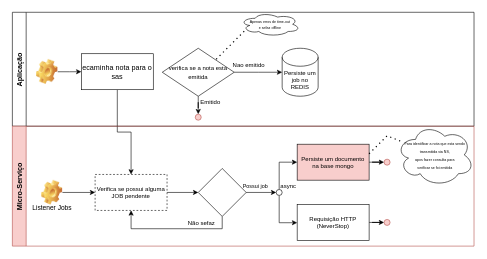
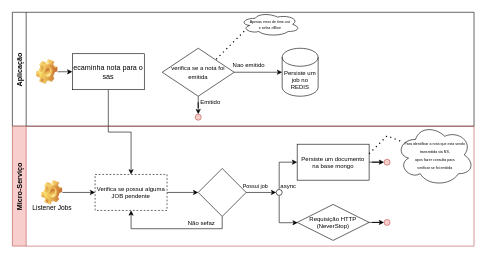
(117, 72) -> (108, 72)
(198, 72) -> (198, 72)
(333, 162) -> (333, 162)
(333, 223) -> (333, 223)
